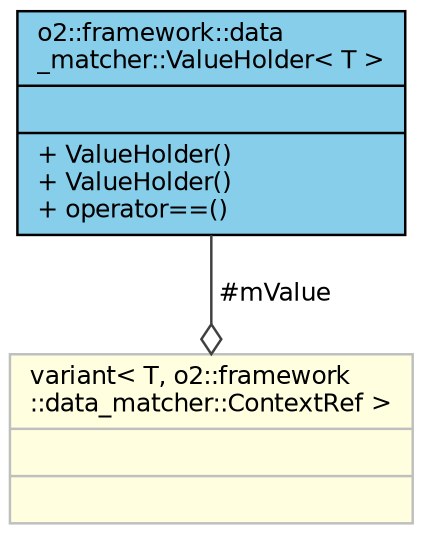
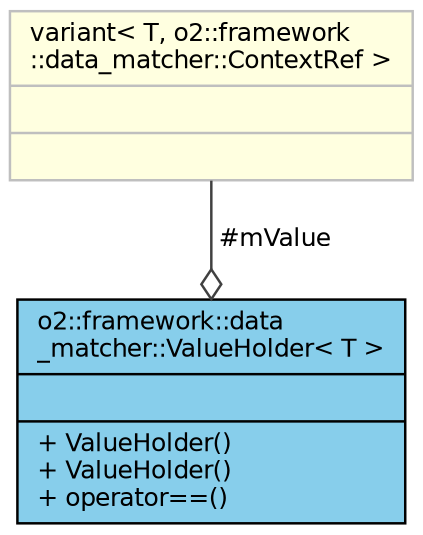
(211, 279) -> (211, 225)
